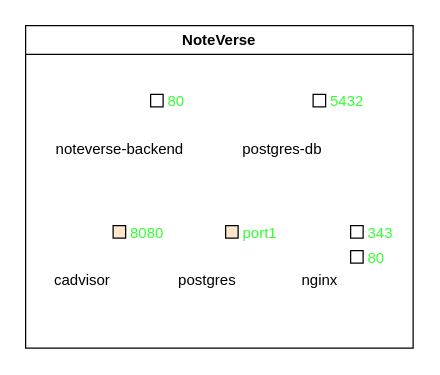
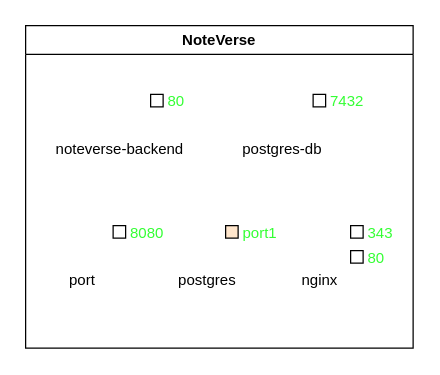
(347, 101) -> (347, 101)
(119, 232) -> (119, 232)
(83, 281) -> (83, 281)
